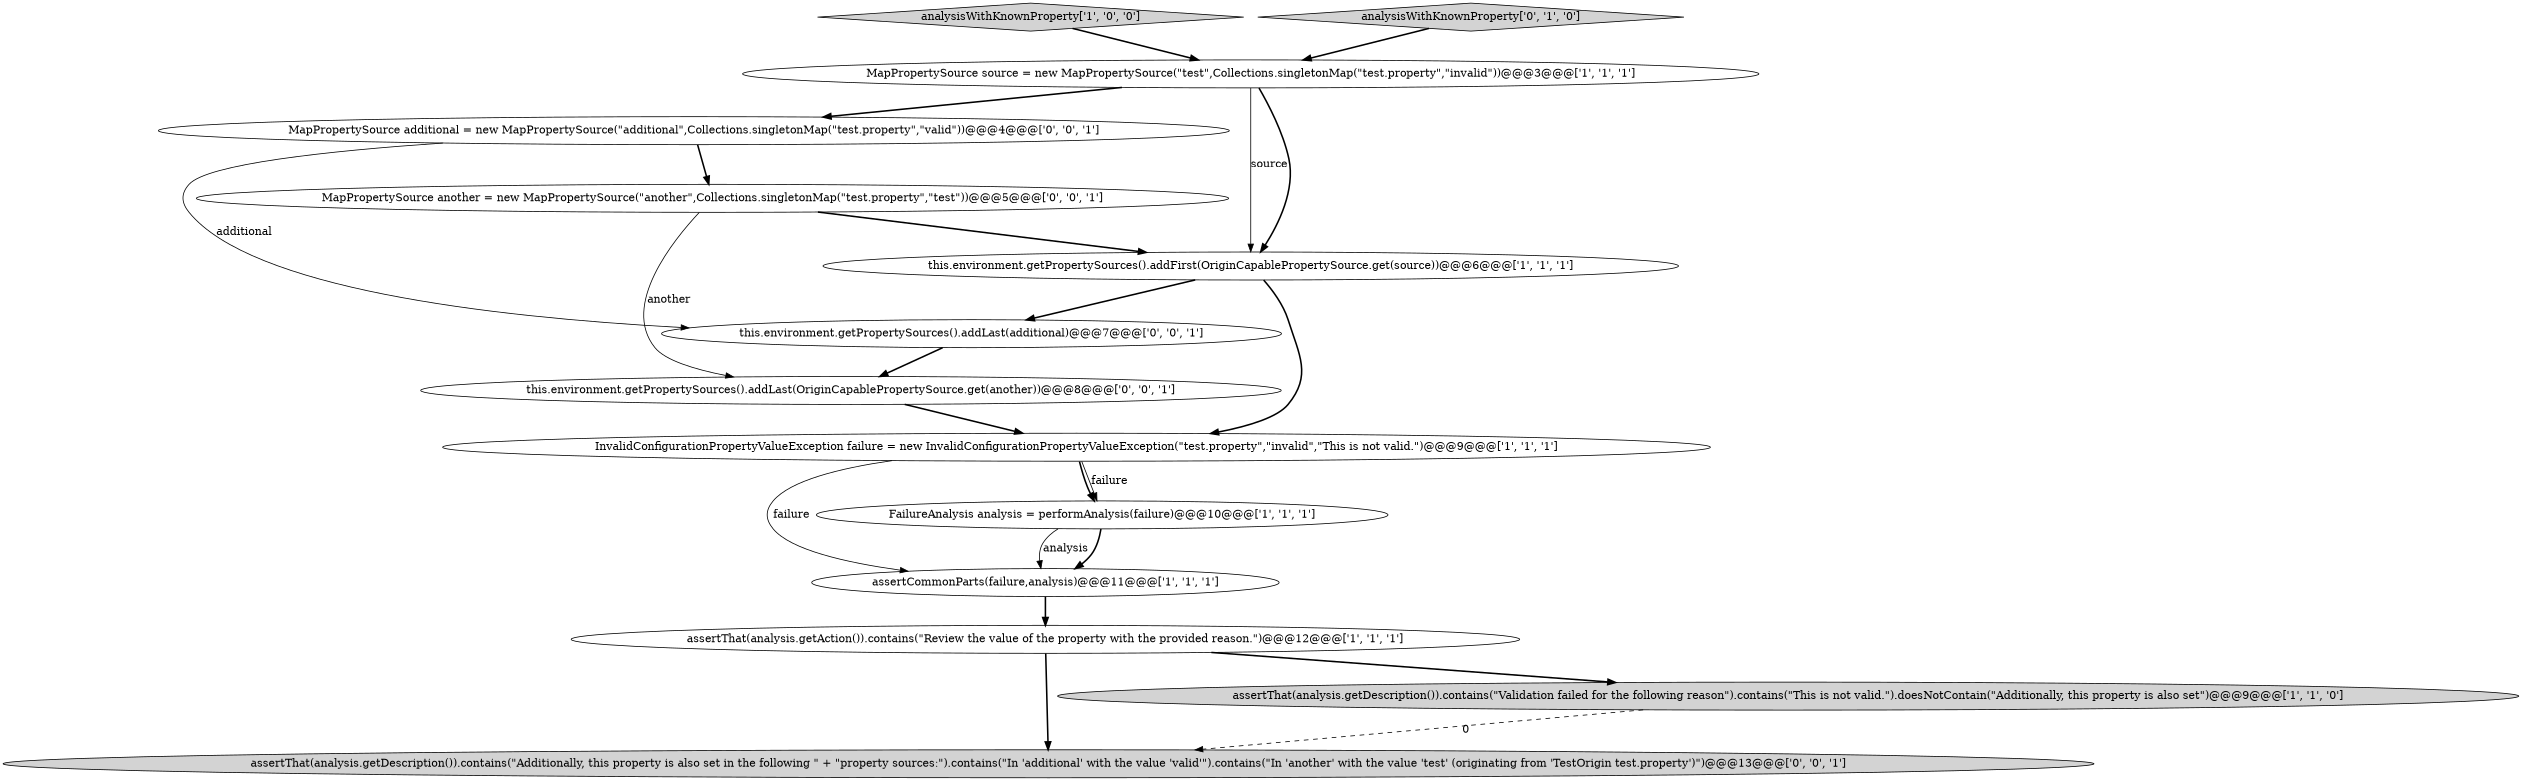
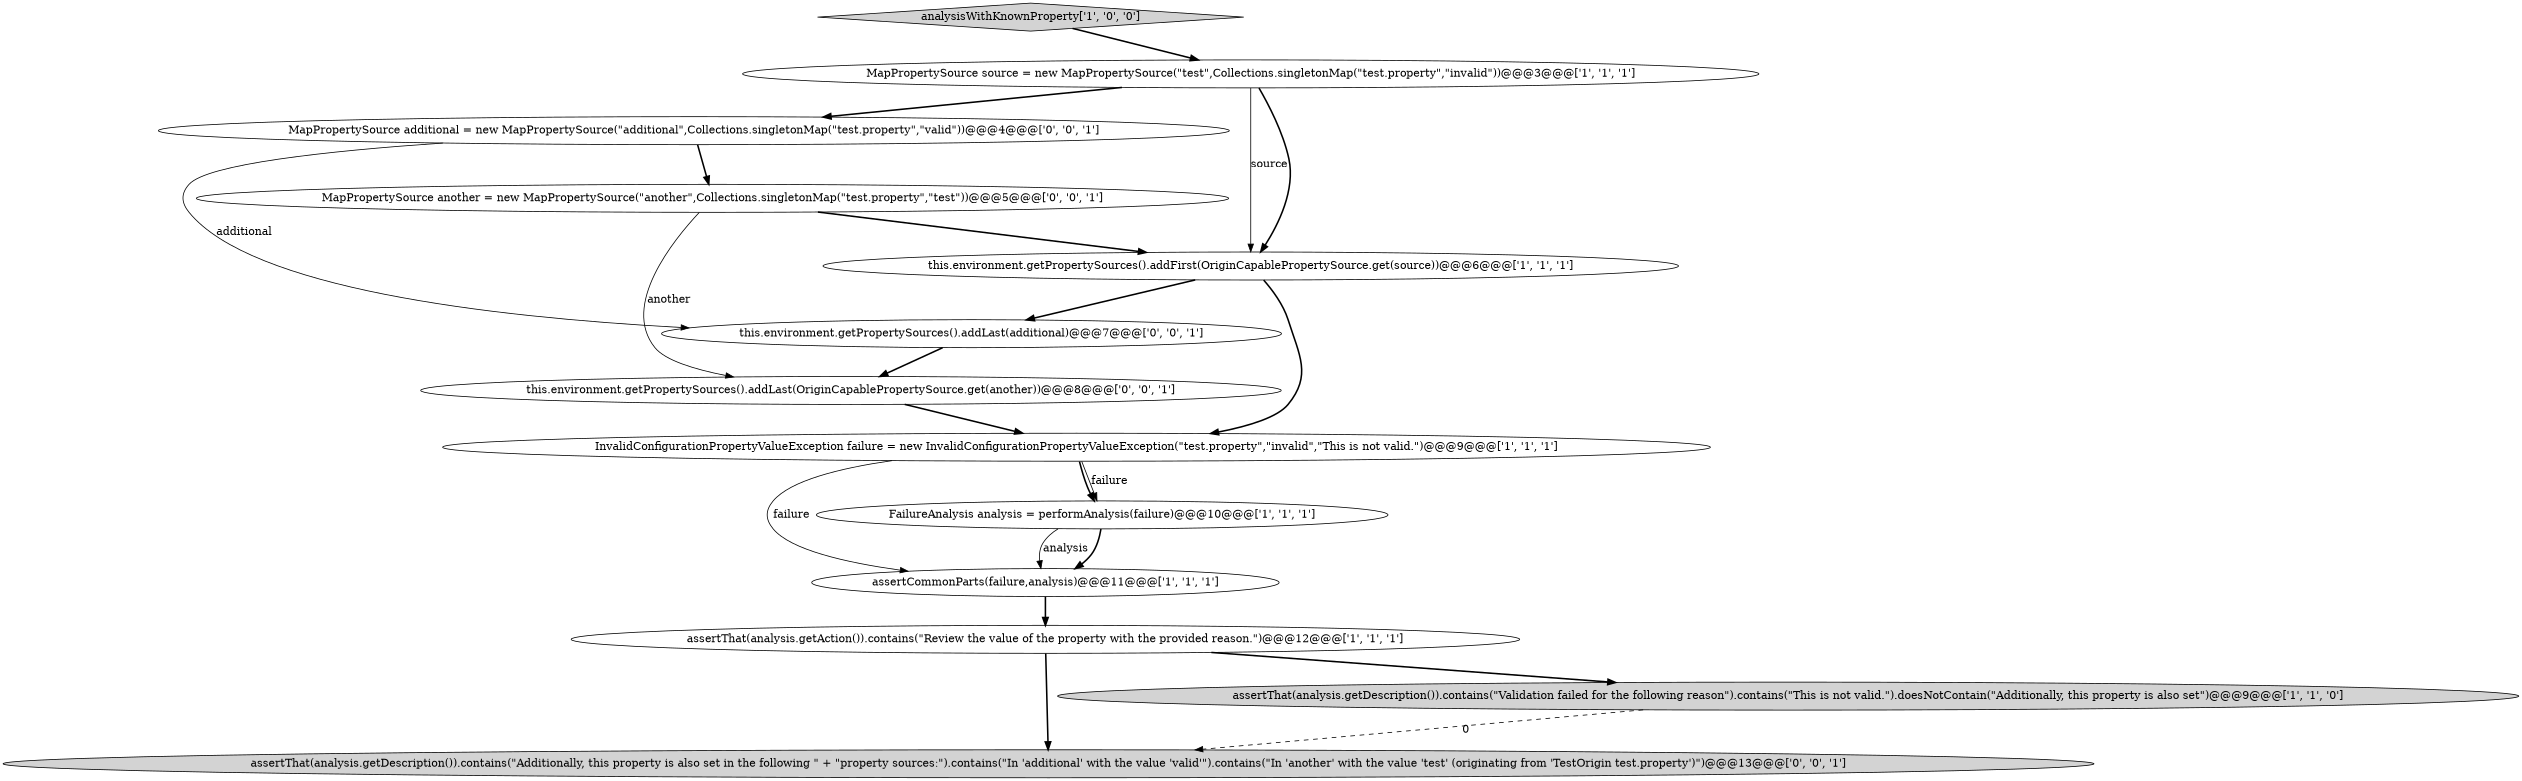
(1471, 17) -> none
